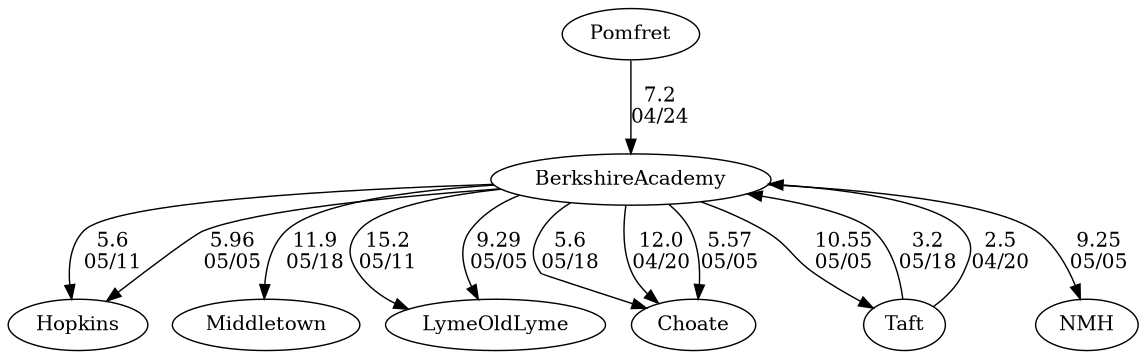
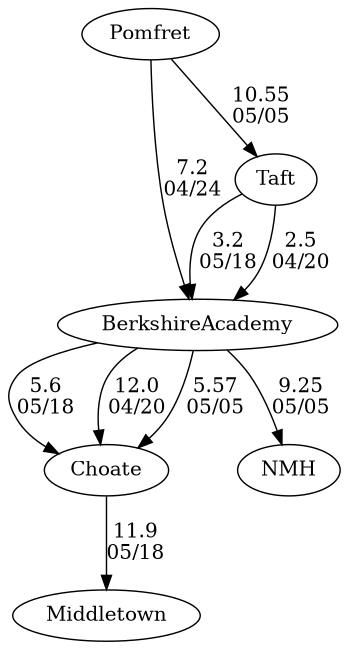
(306, 219) -> (106, 536)
(785, 246) -> (209, 102)
(78, 325) -> none
(496, 325) -> none
